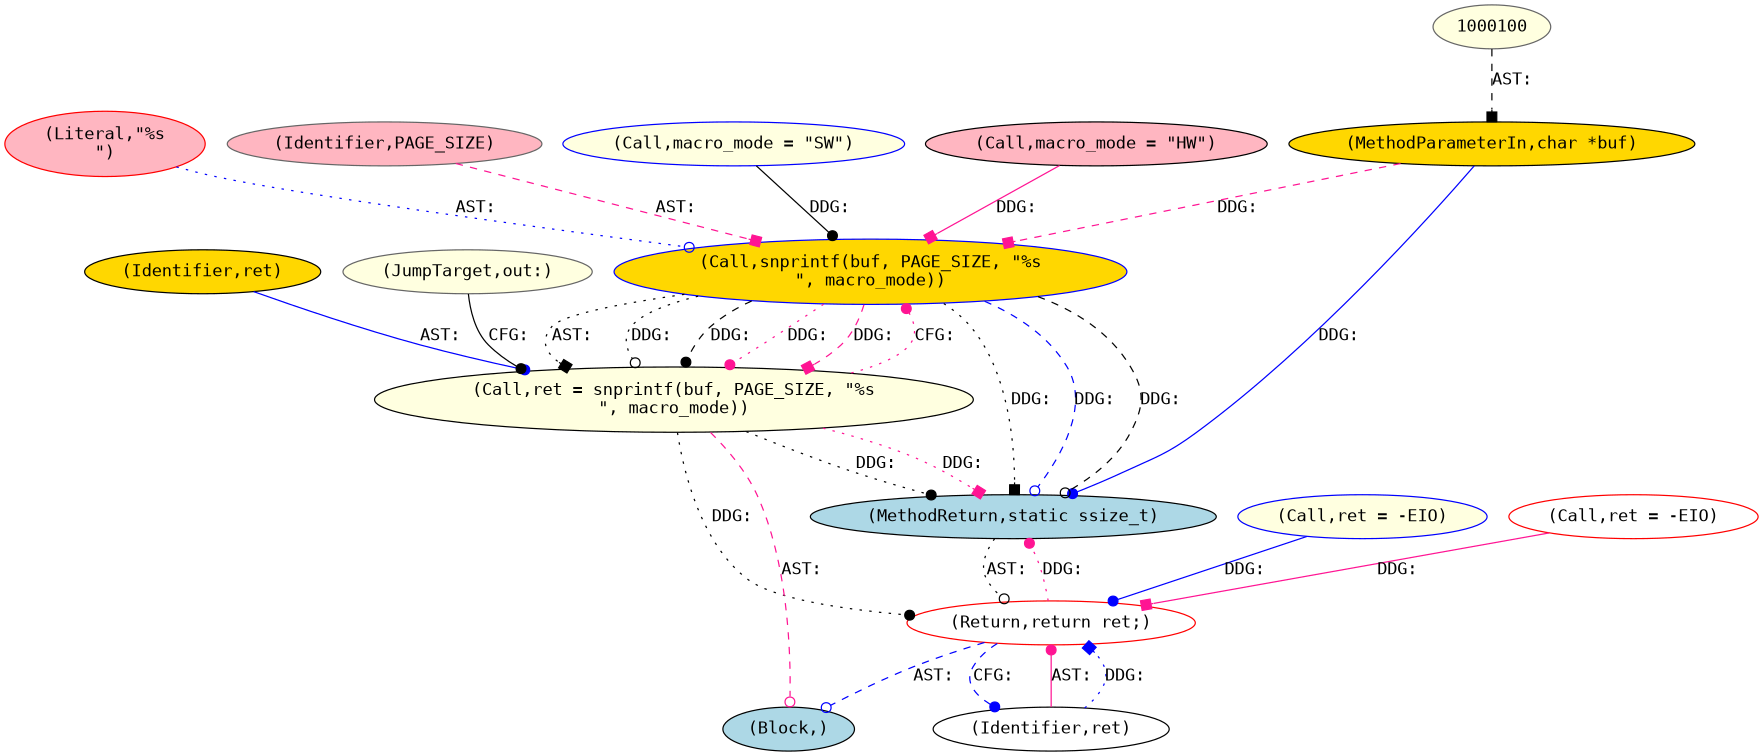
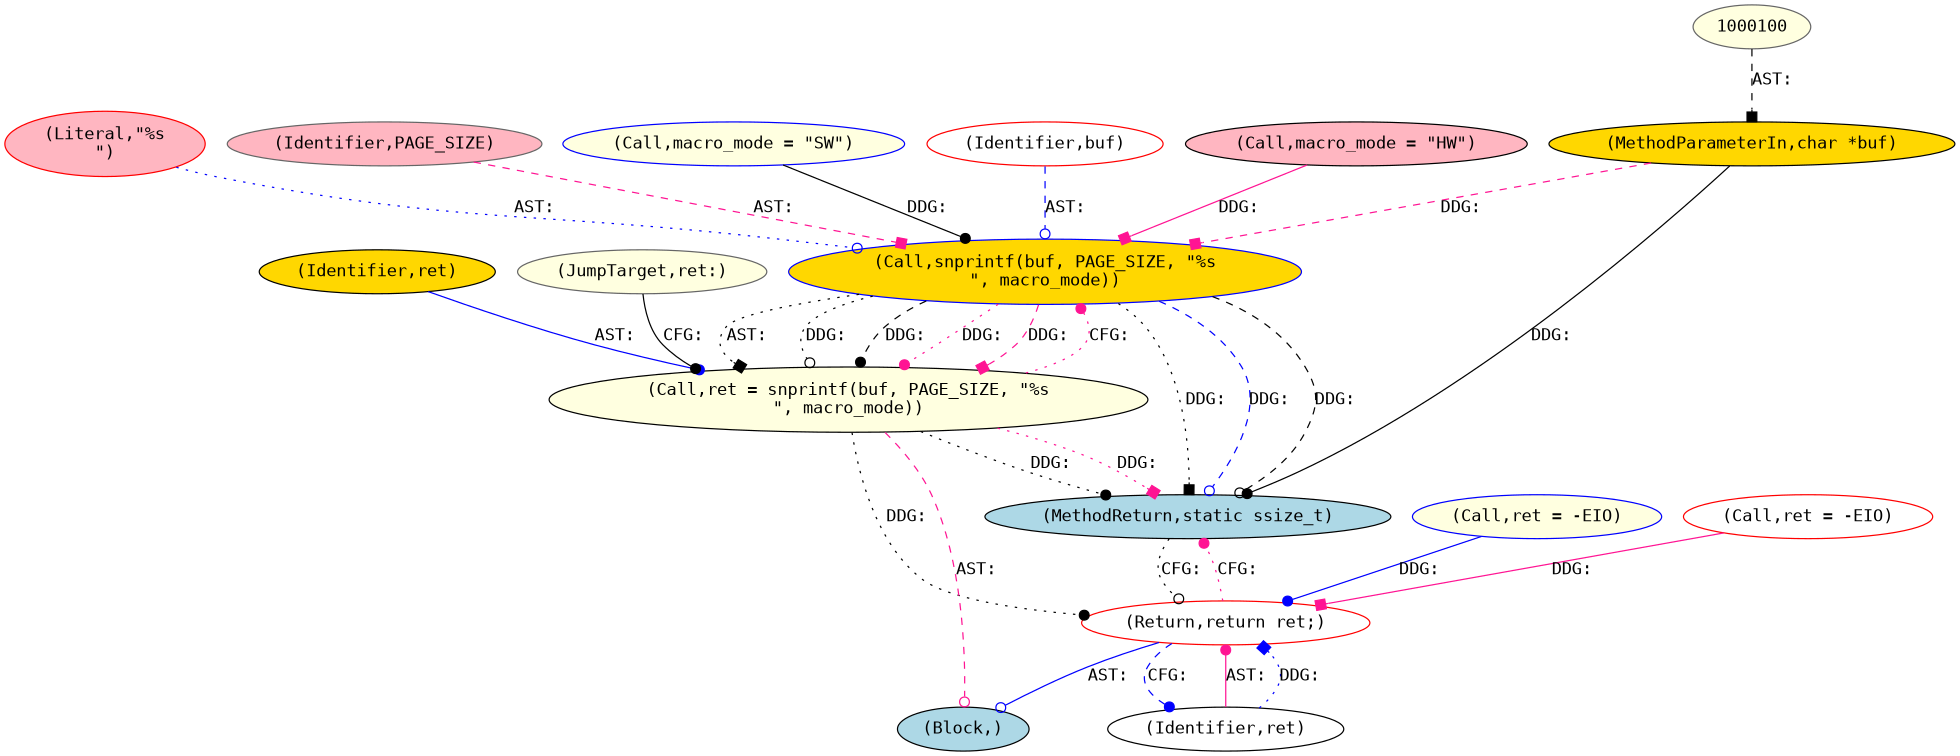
none -> (1045, 144)
(468, 272) -> (642, 272)
(1293, 352) -> (1504, 349)
(1012, 570) -> (1187, 570)
(1068, 570) -> (1243, 570)
(906, 670) -> (1080, 670)
